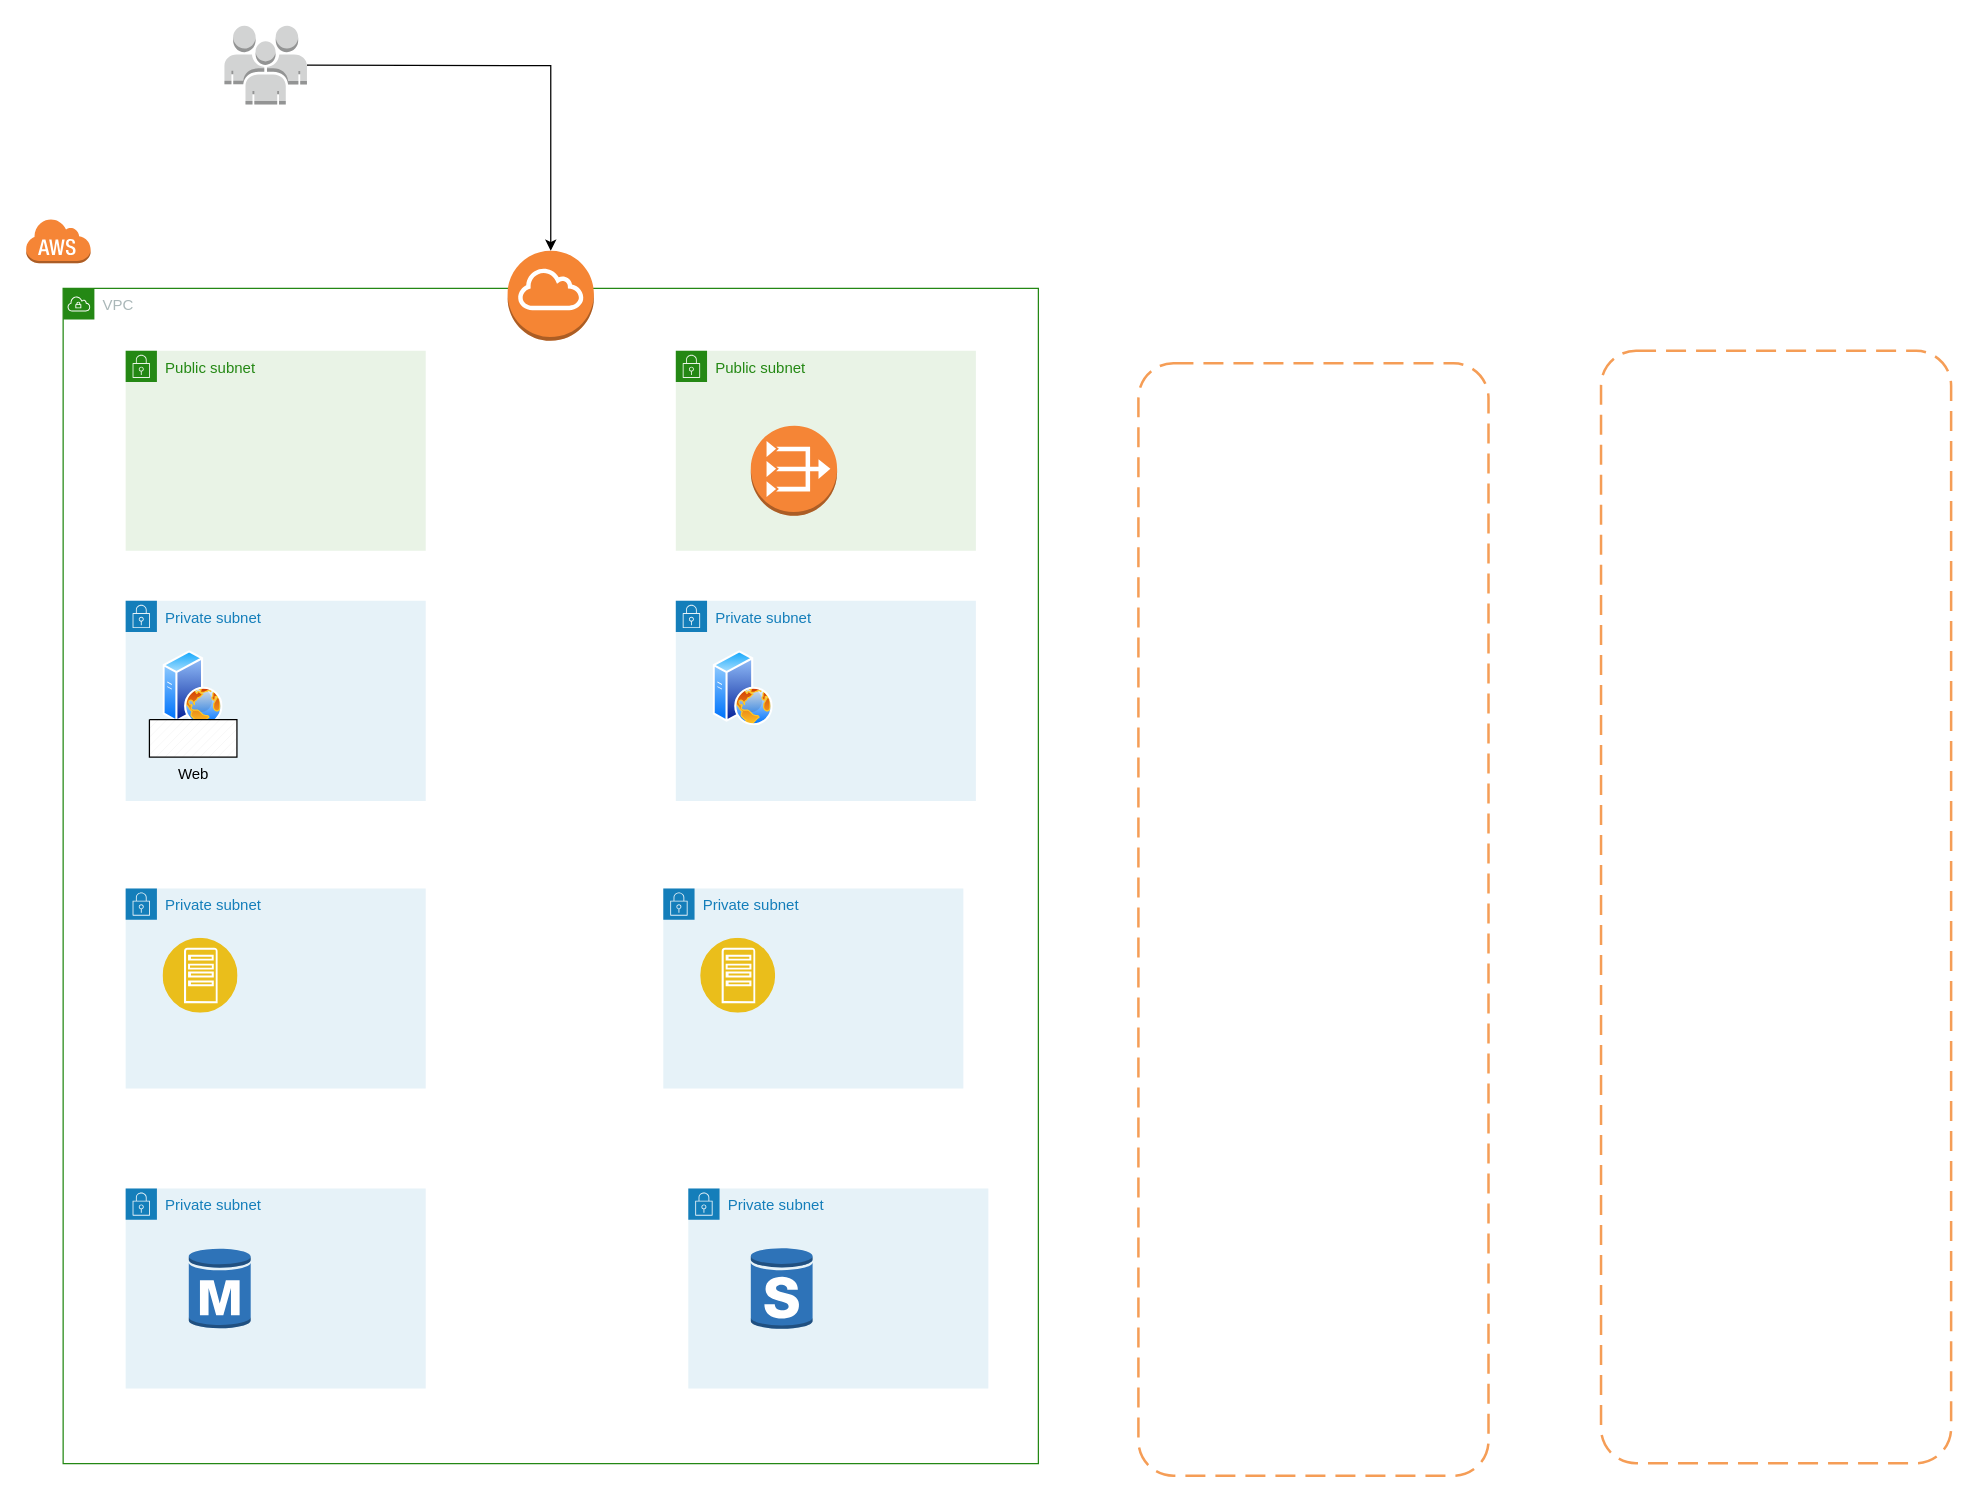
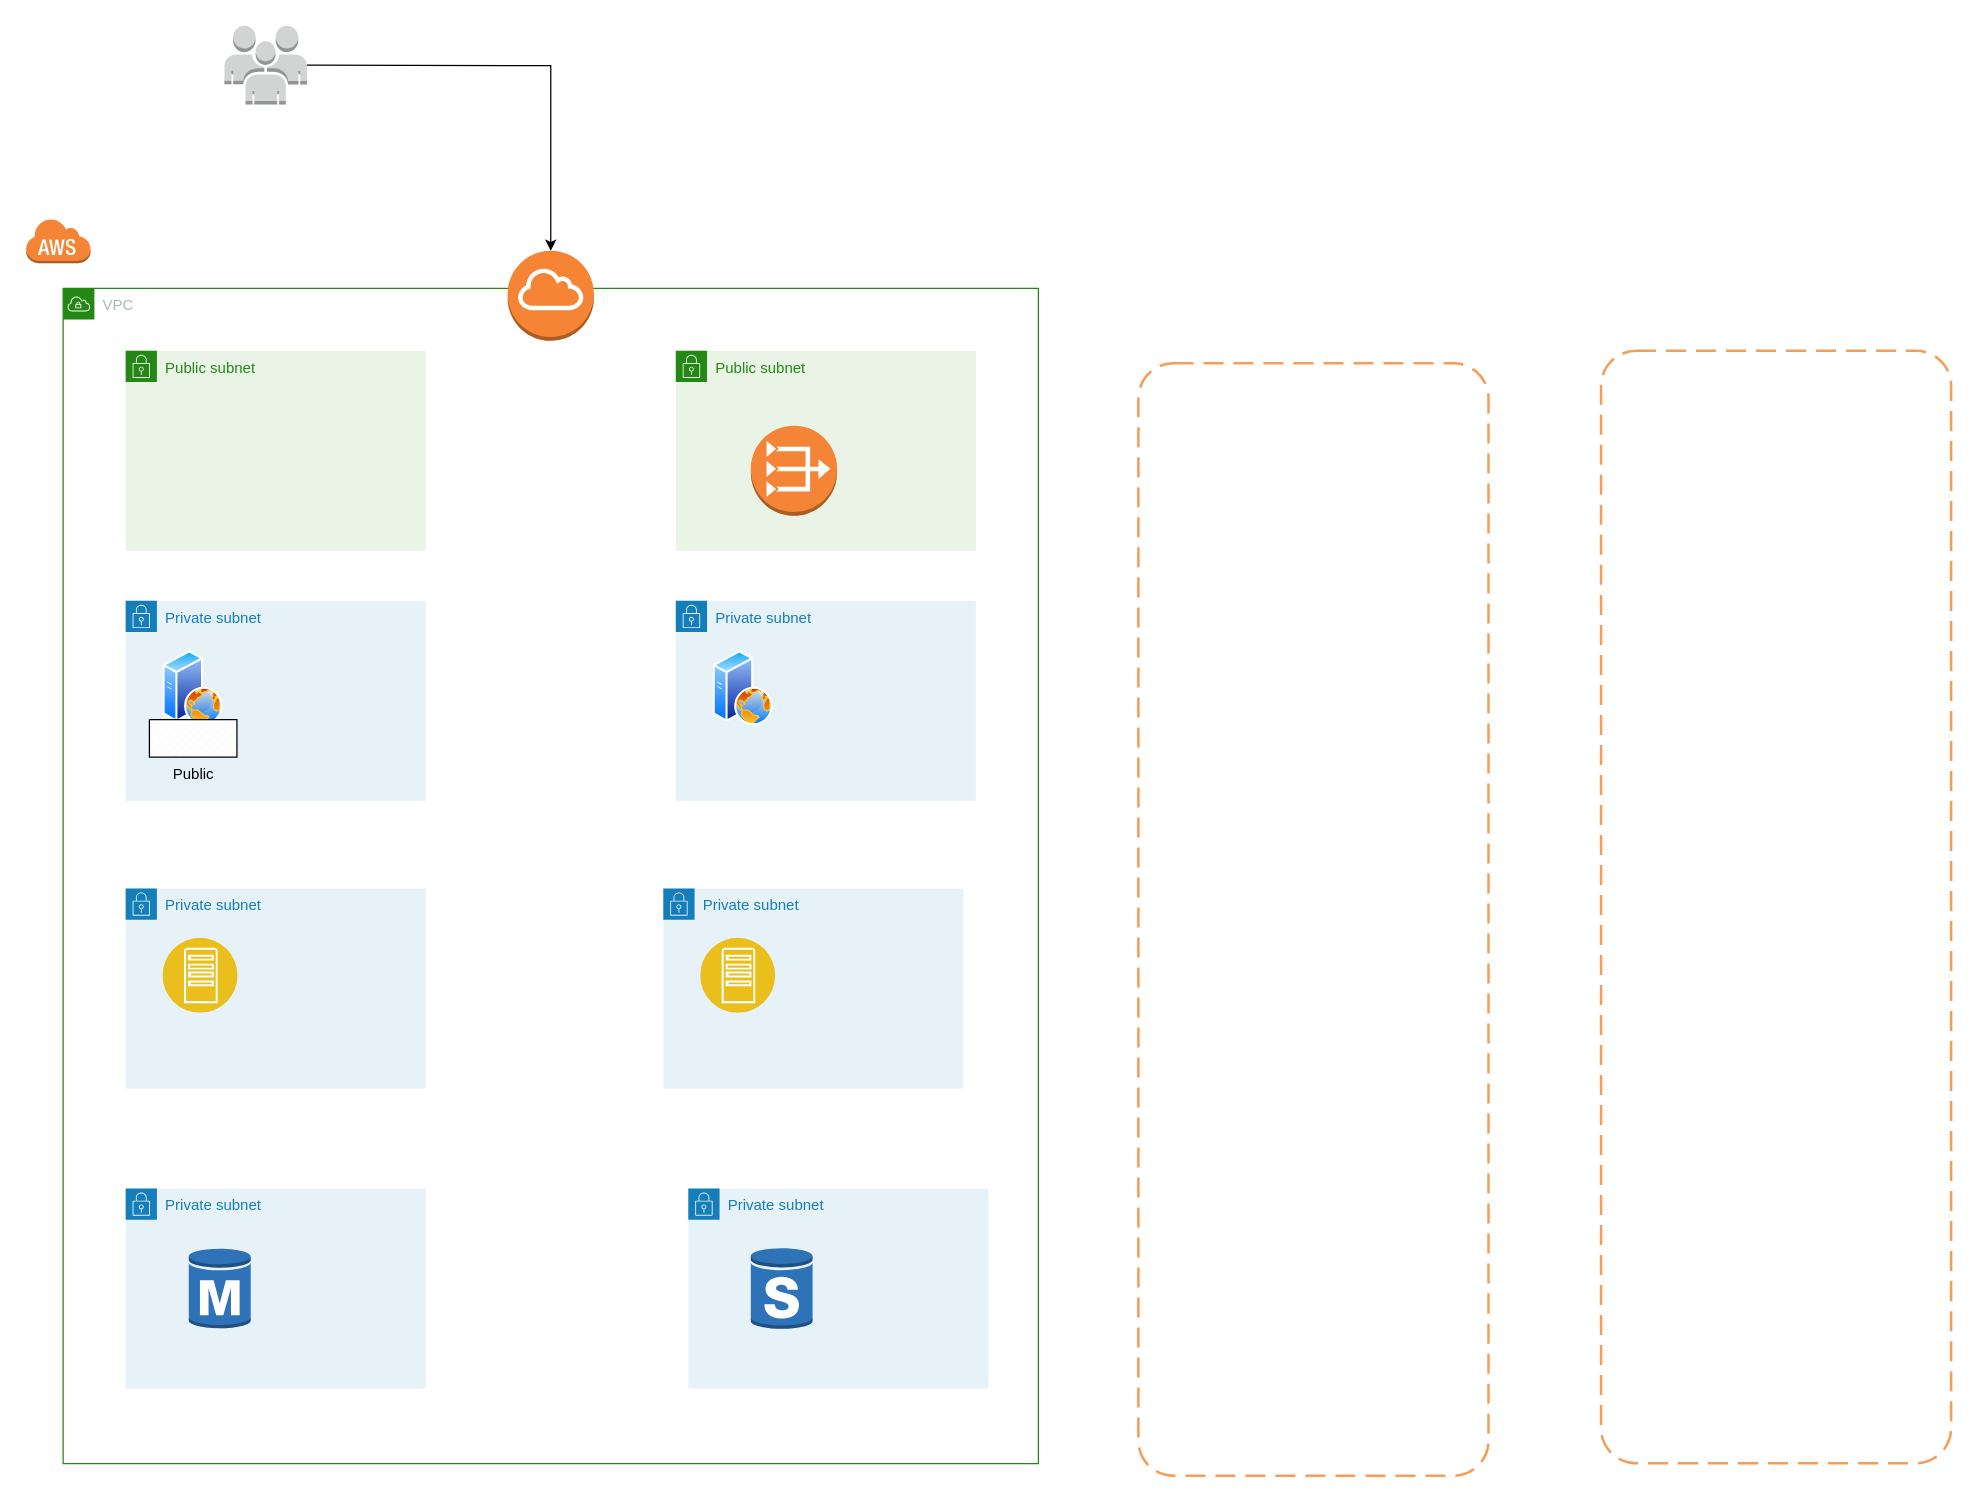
(194, 775) -> (194, 775)
